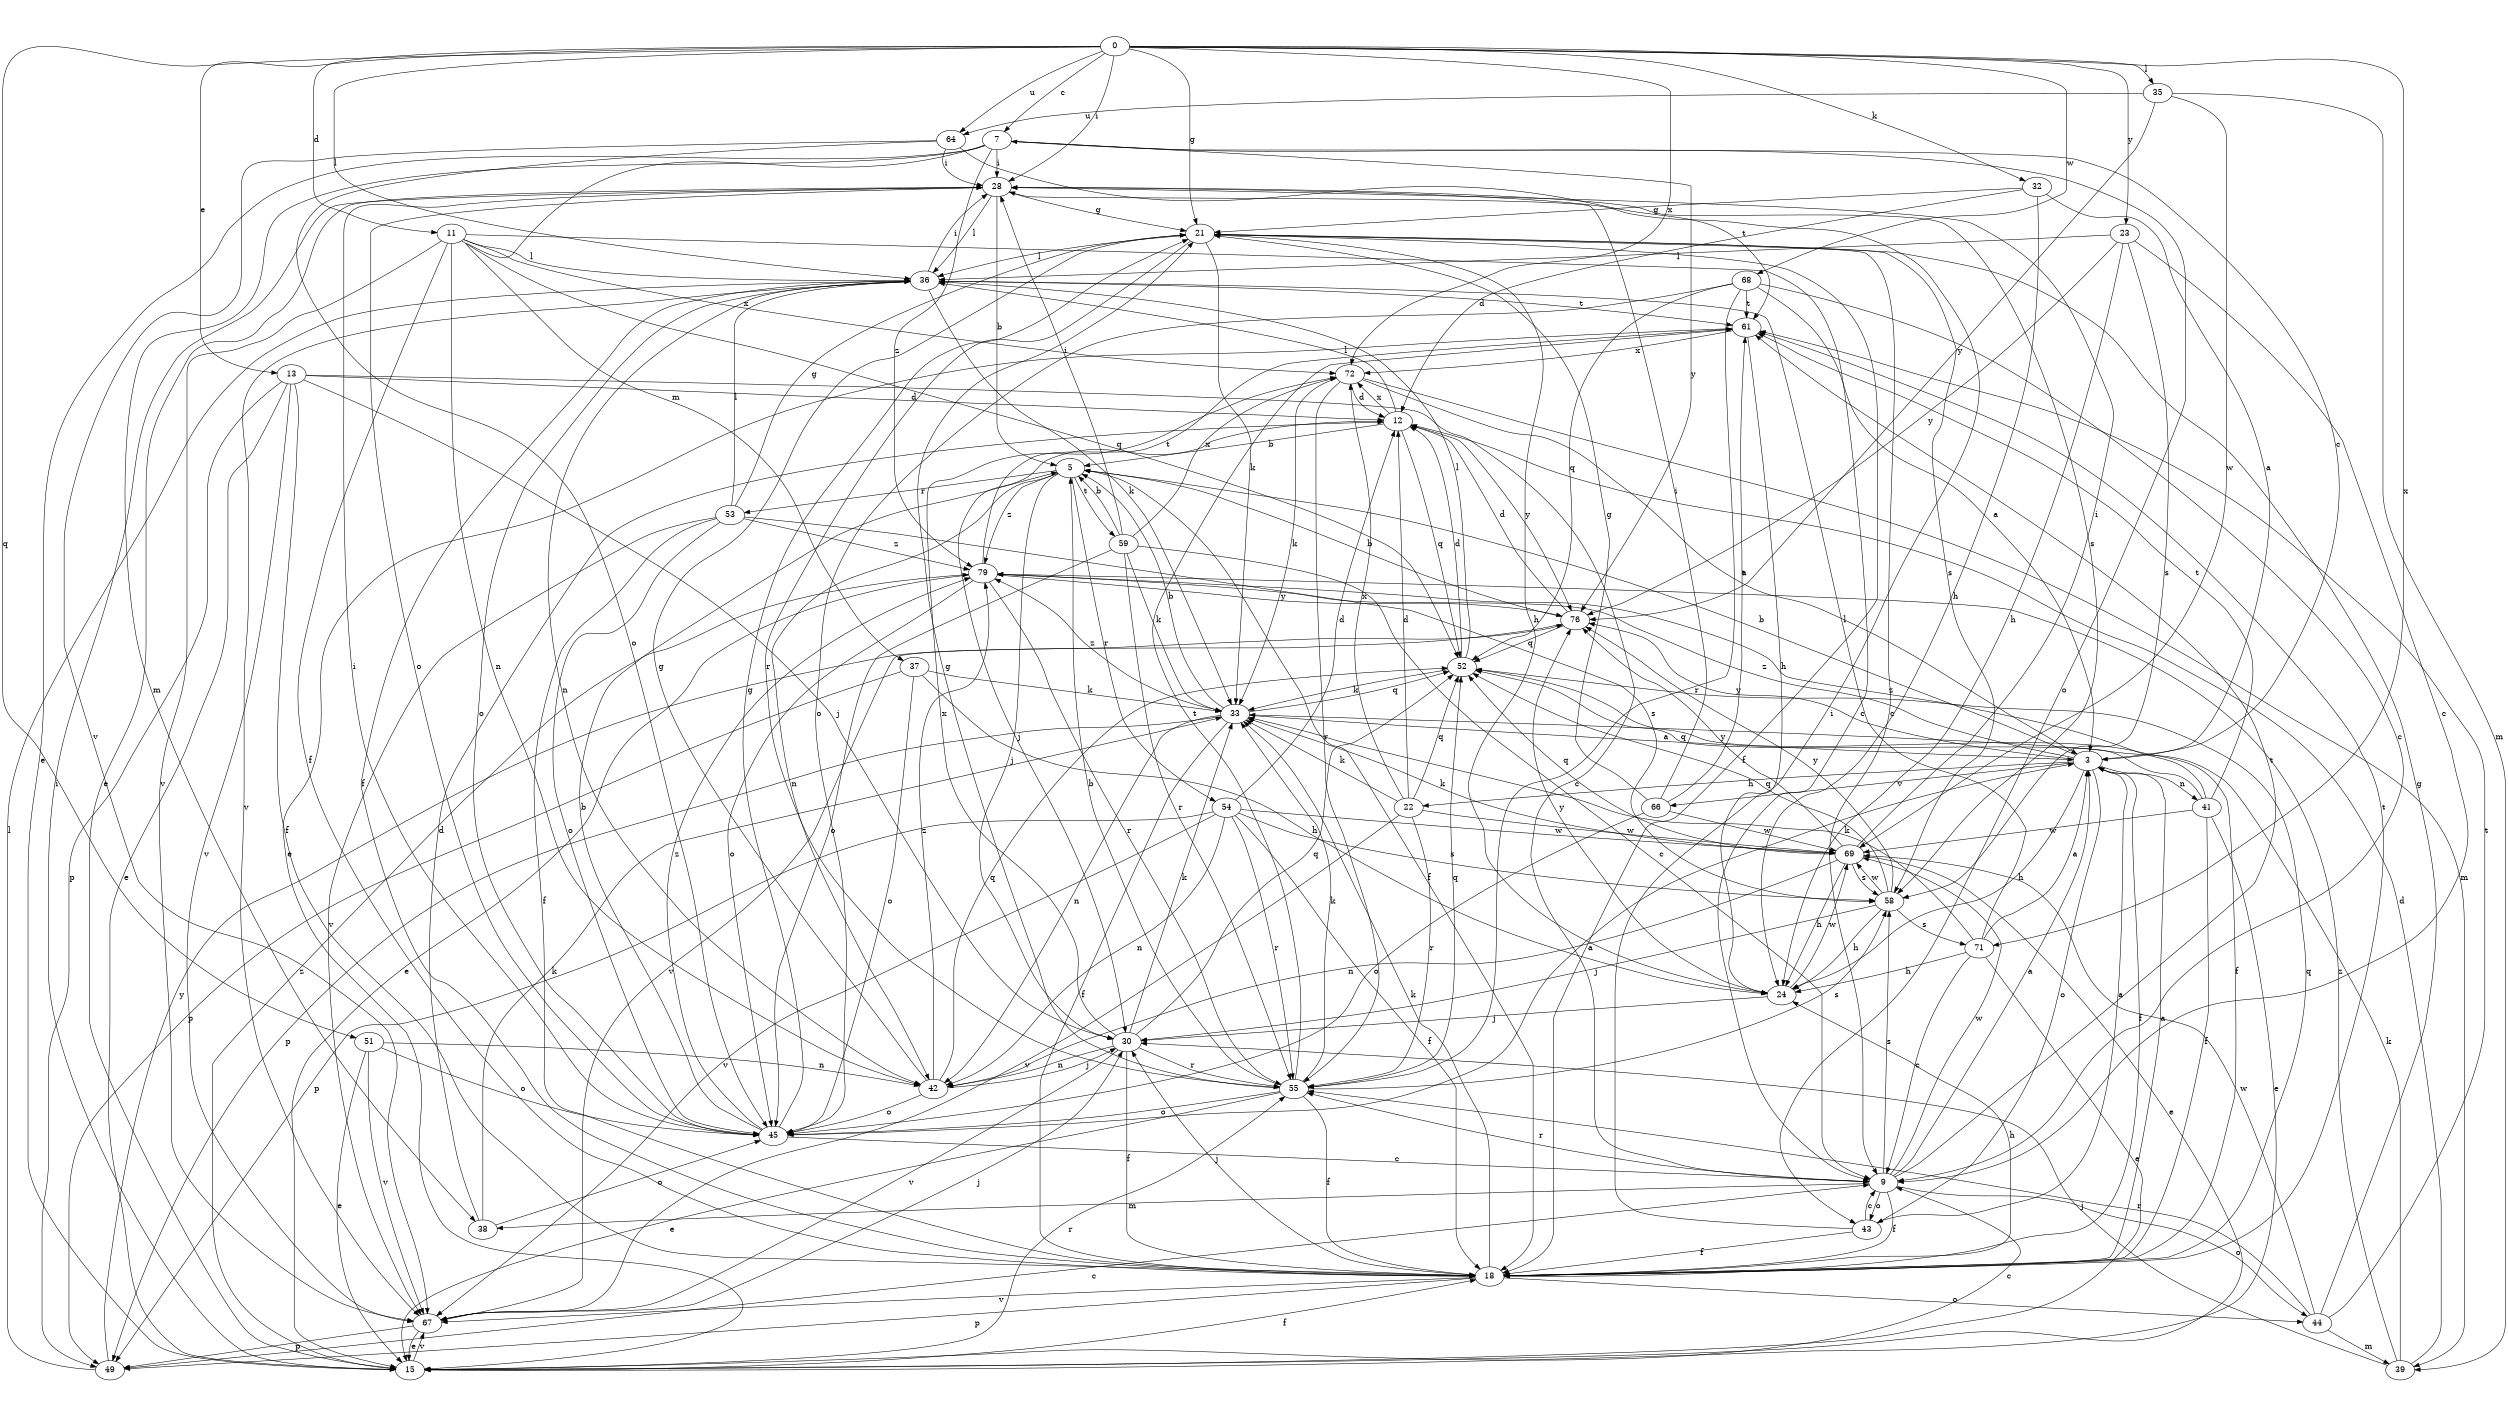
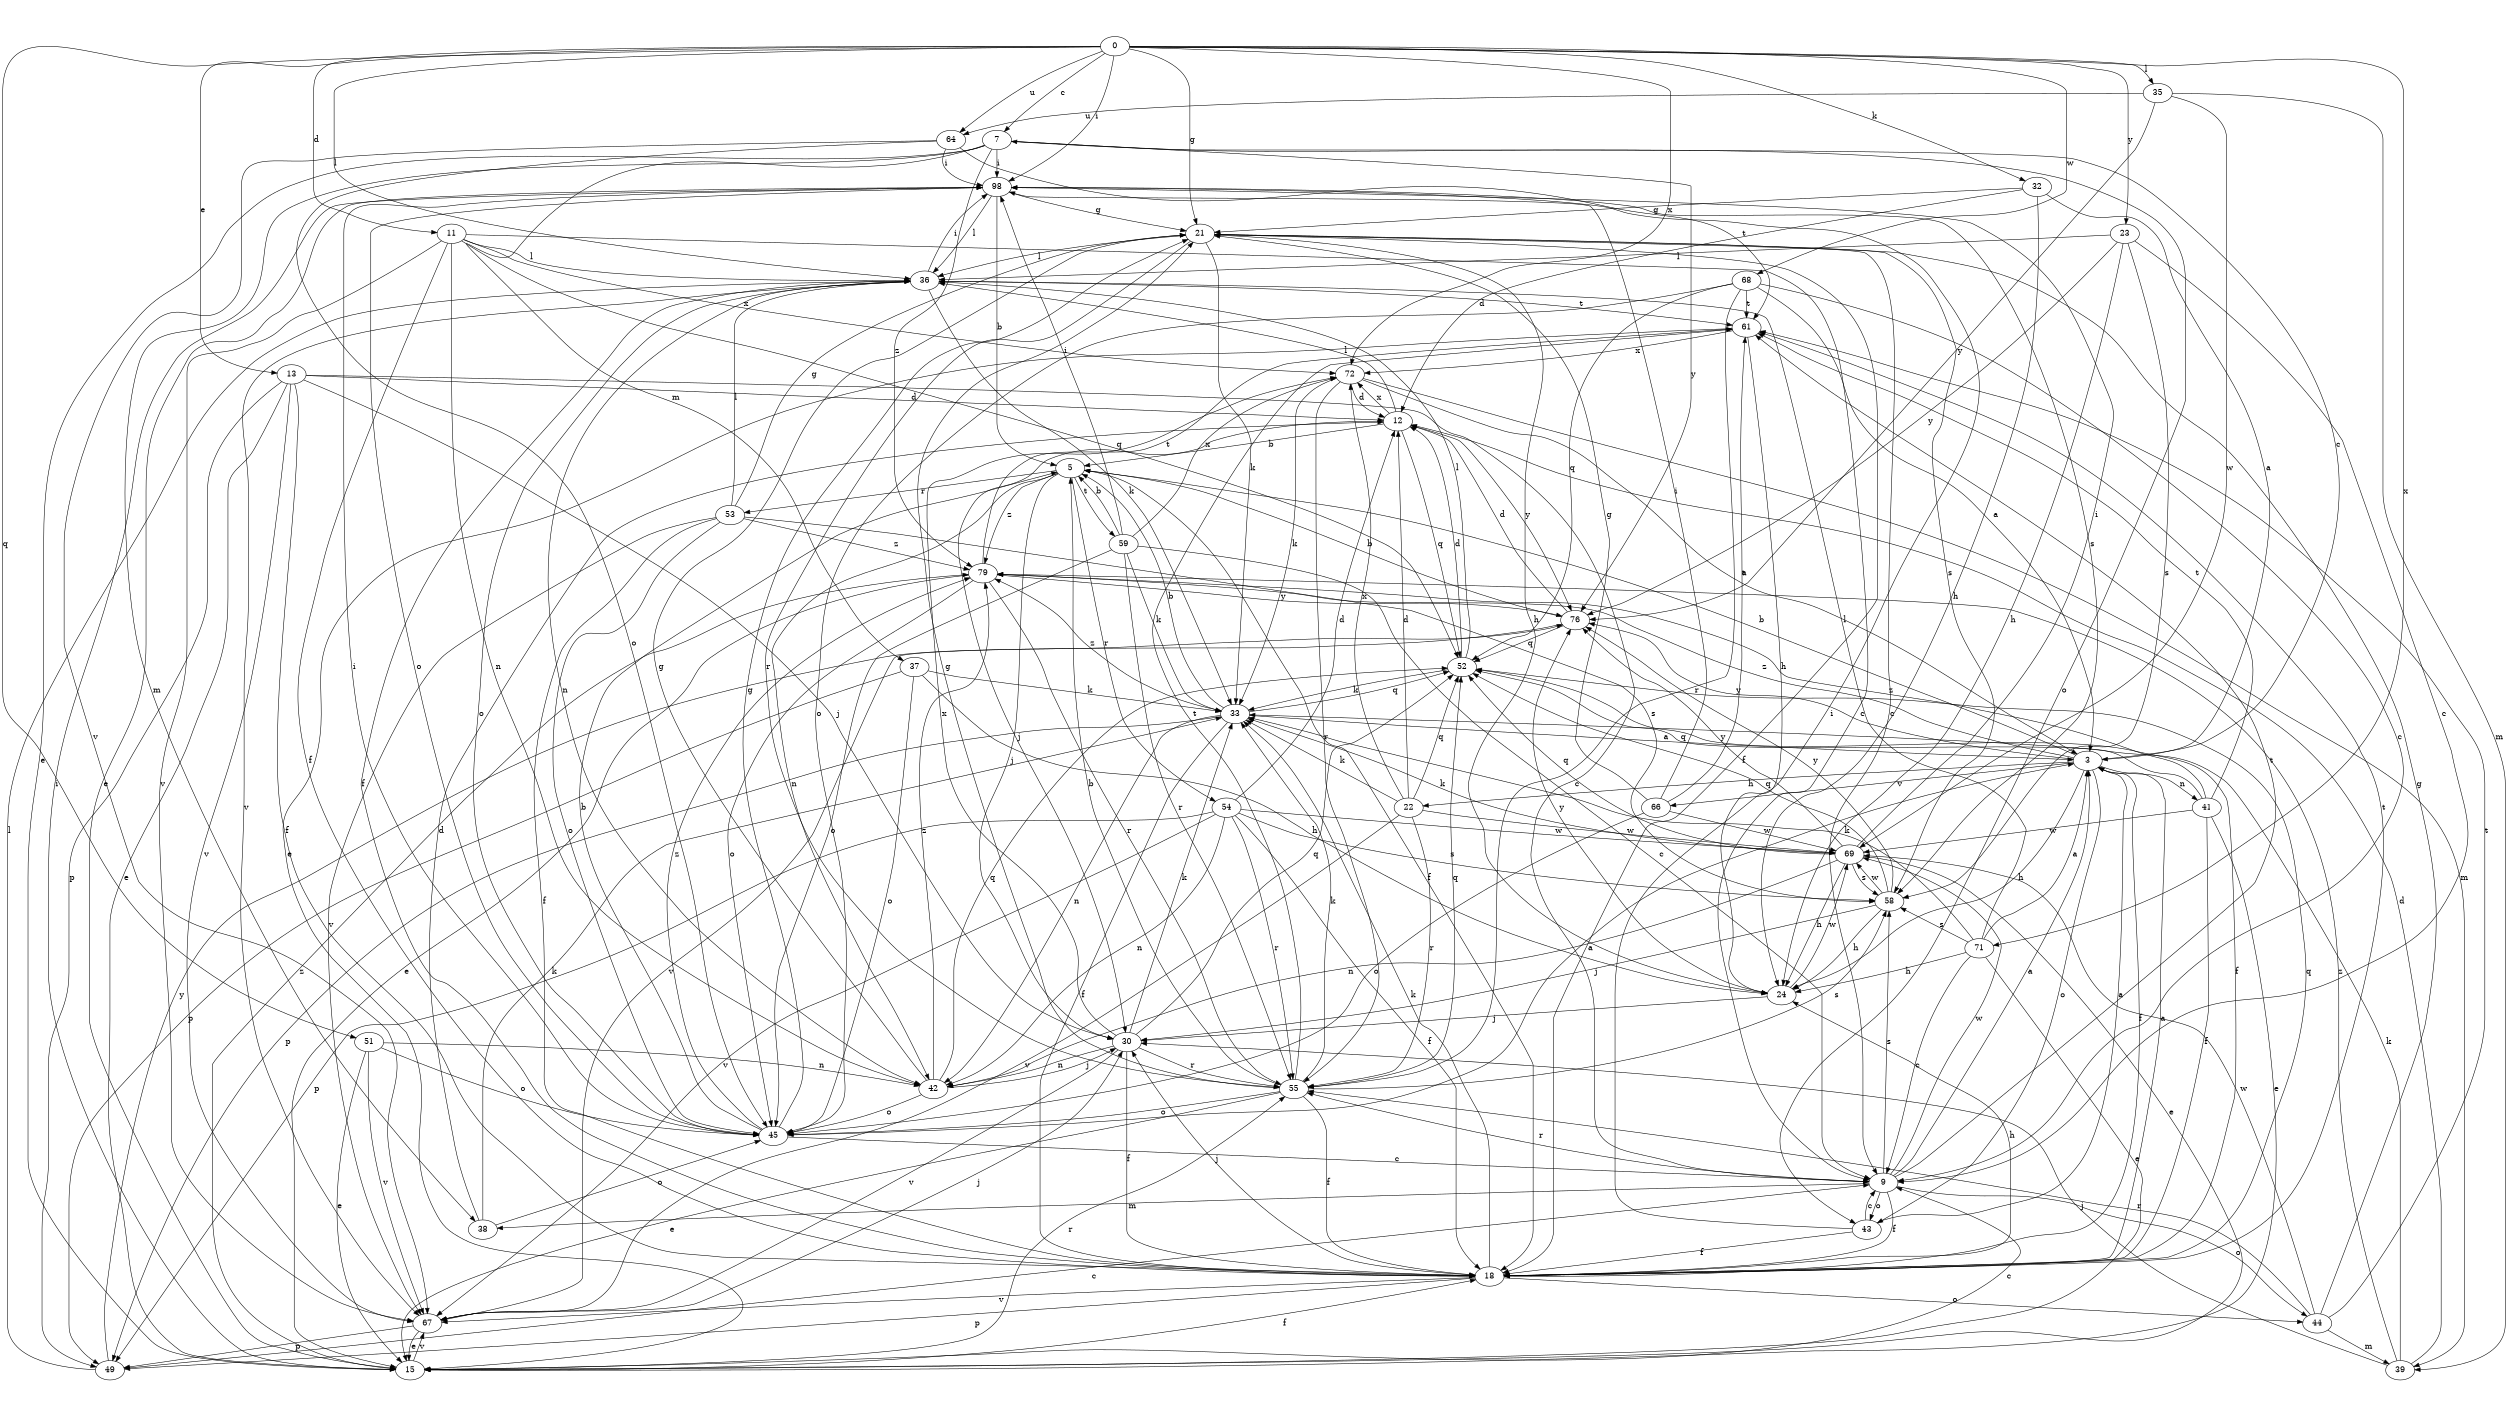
(997, 187) -> (997, 187)
(1926, 931) -> (1937, 926)
